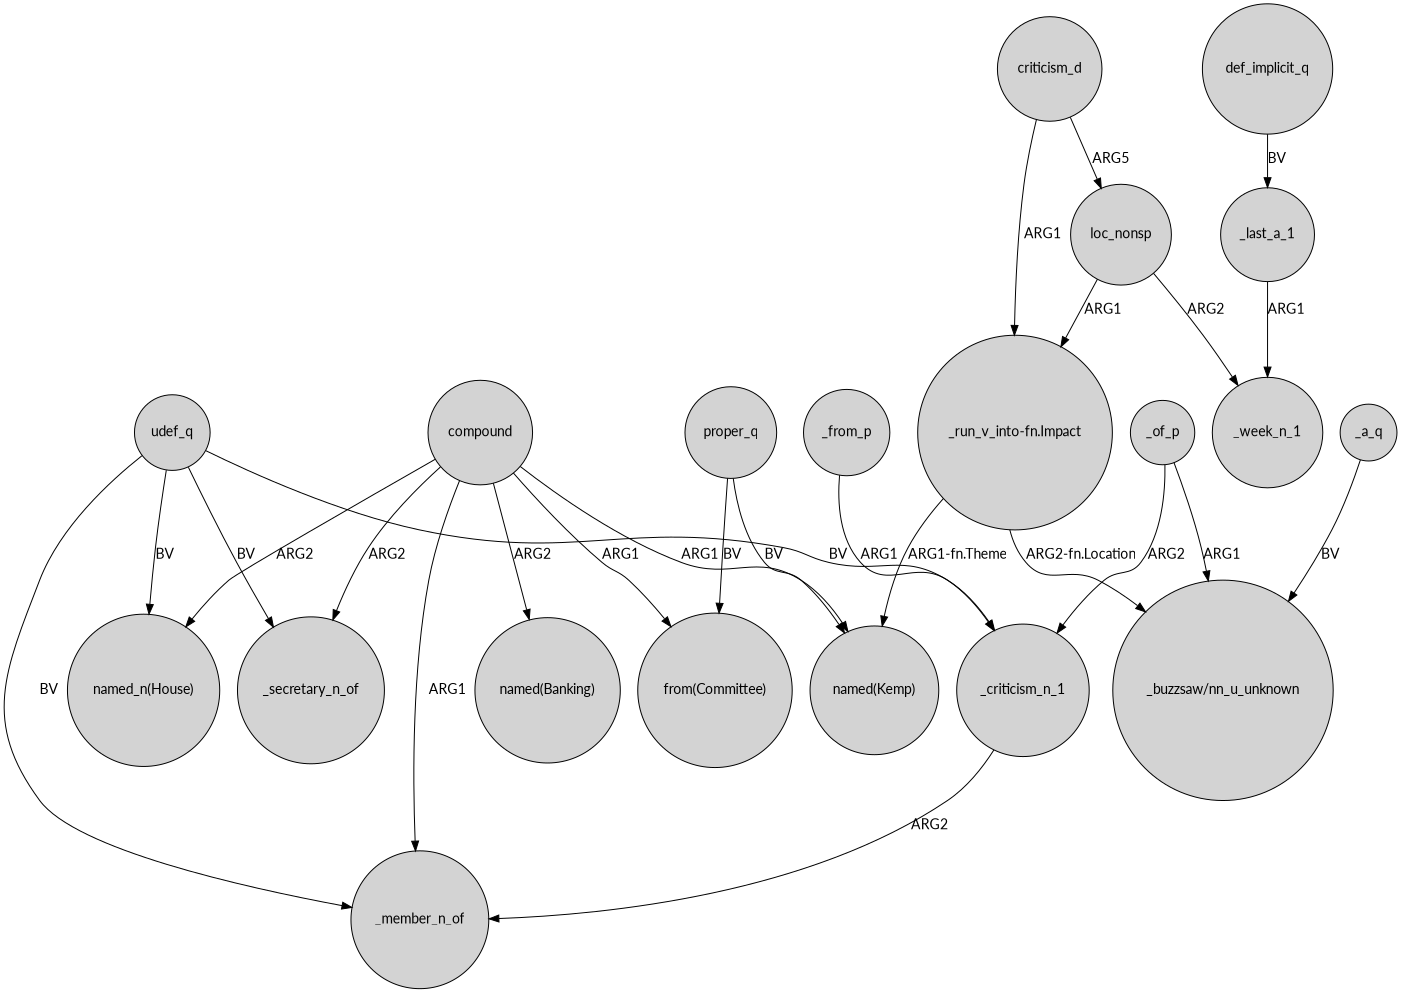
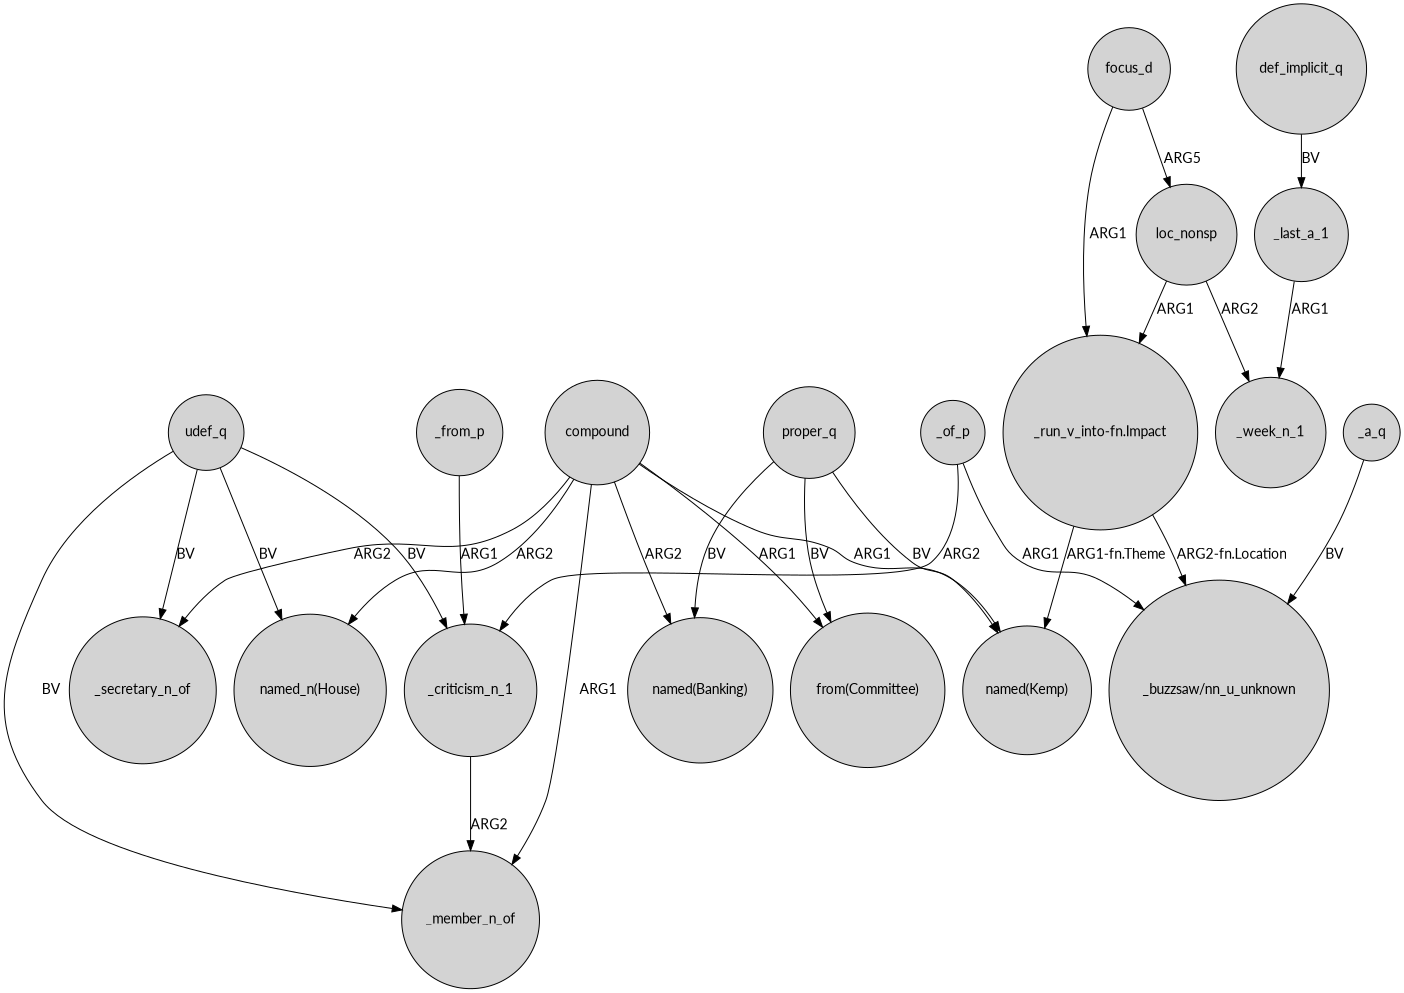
(1050, 69) -> (1129, 69)
none -> (716, 530)
